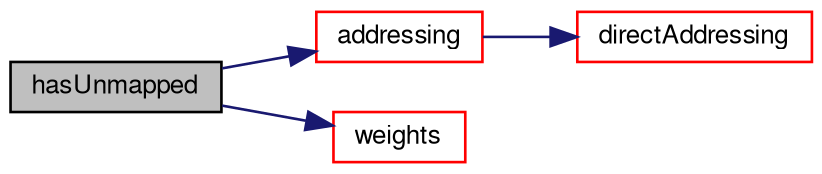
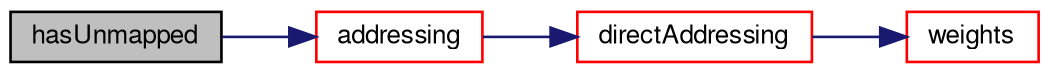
(264, 113) -> (846, 37)
